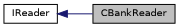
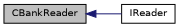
(80, 14) -> (109, 14)
